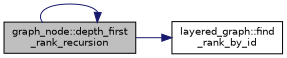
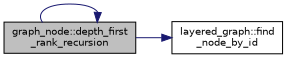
(227, 38) -> (227, 38)
